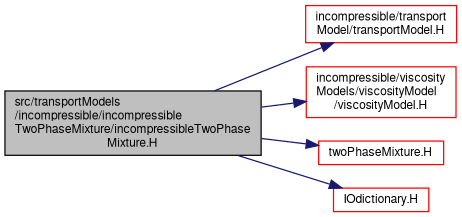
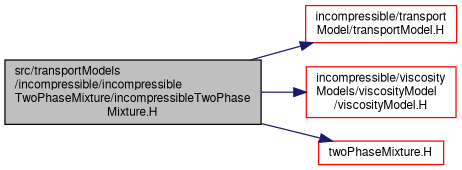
(381, 200) -> none
